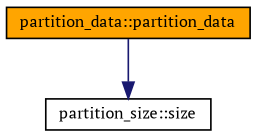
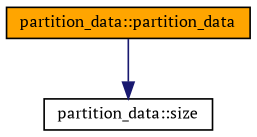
(128, 114) -> (128, 114)
